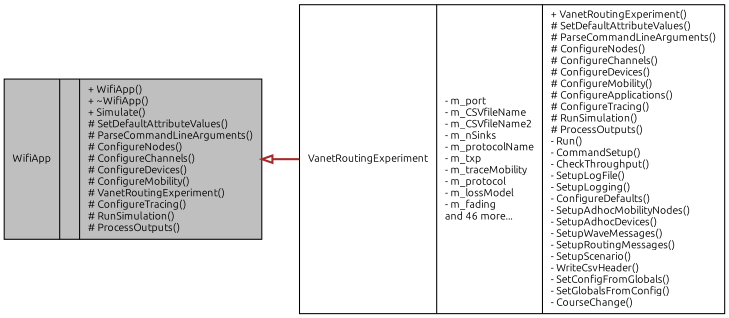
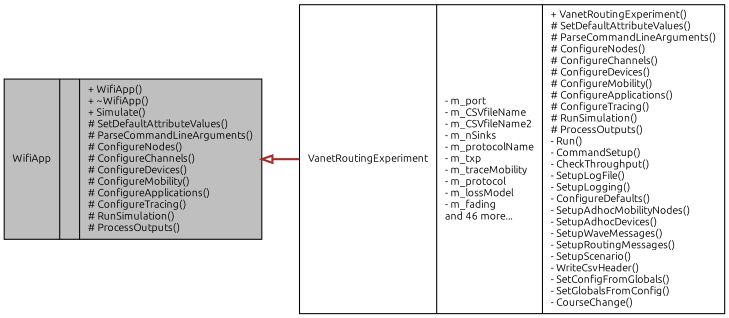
(157, 193) -> (149, 193)
